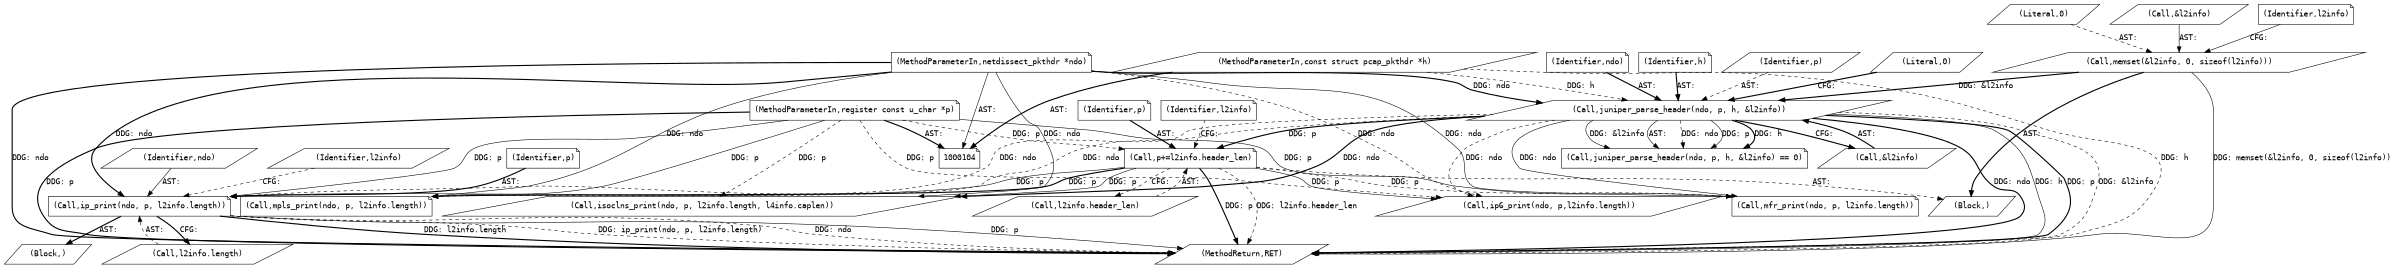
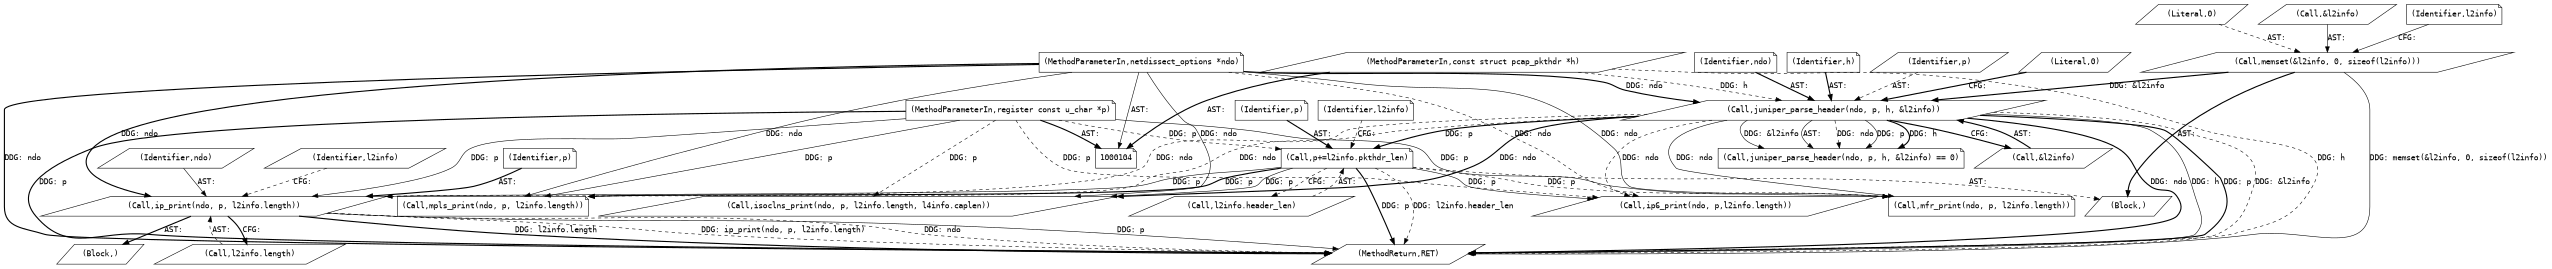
(991, 62) -> (1141, 62)
(1191, 158) -> (1347, 158)
(140, 206) -> (214, 206)
